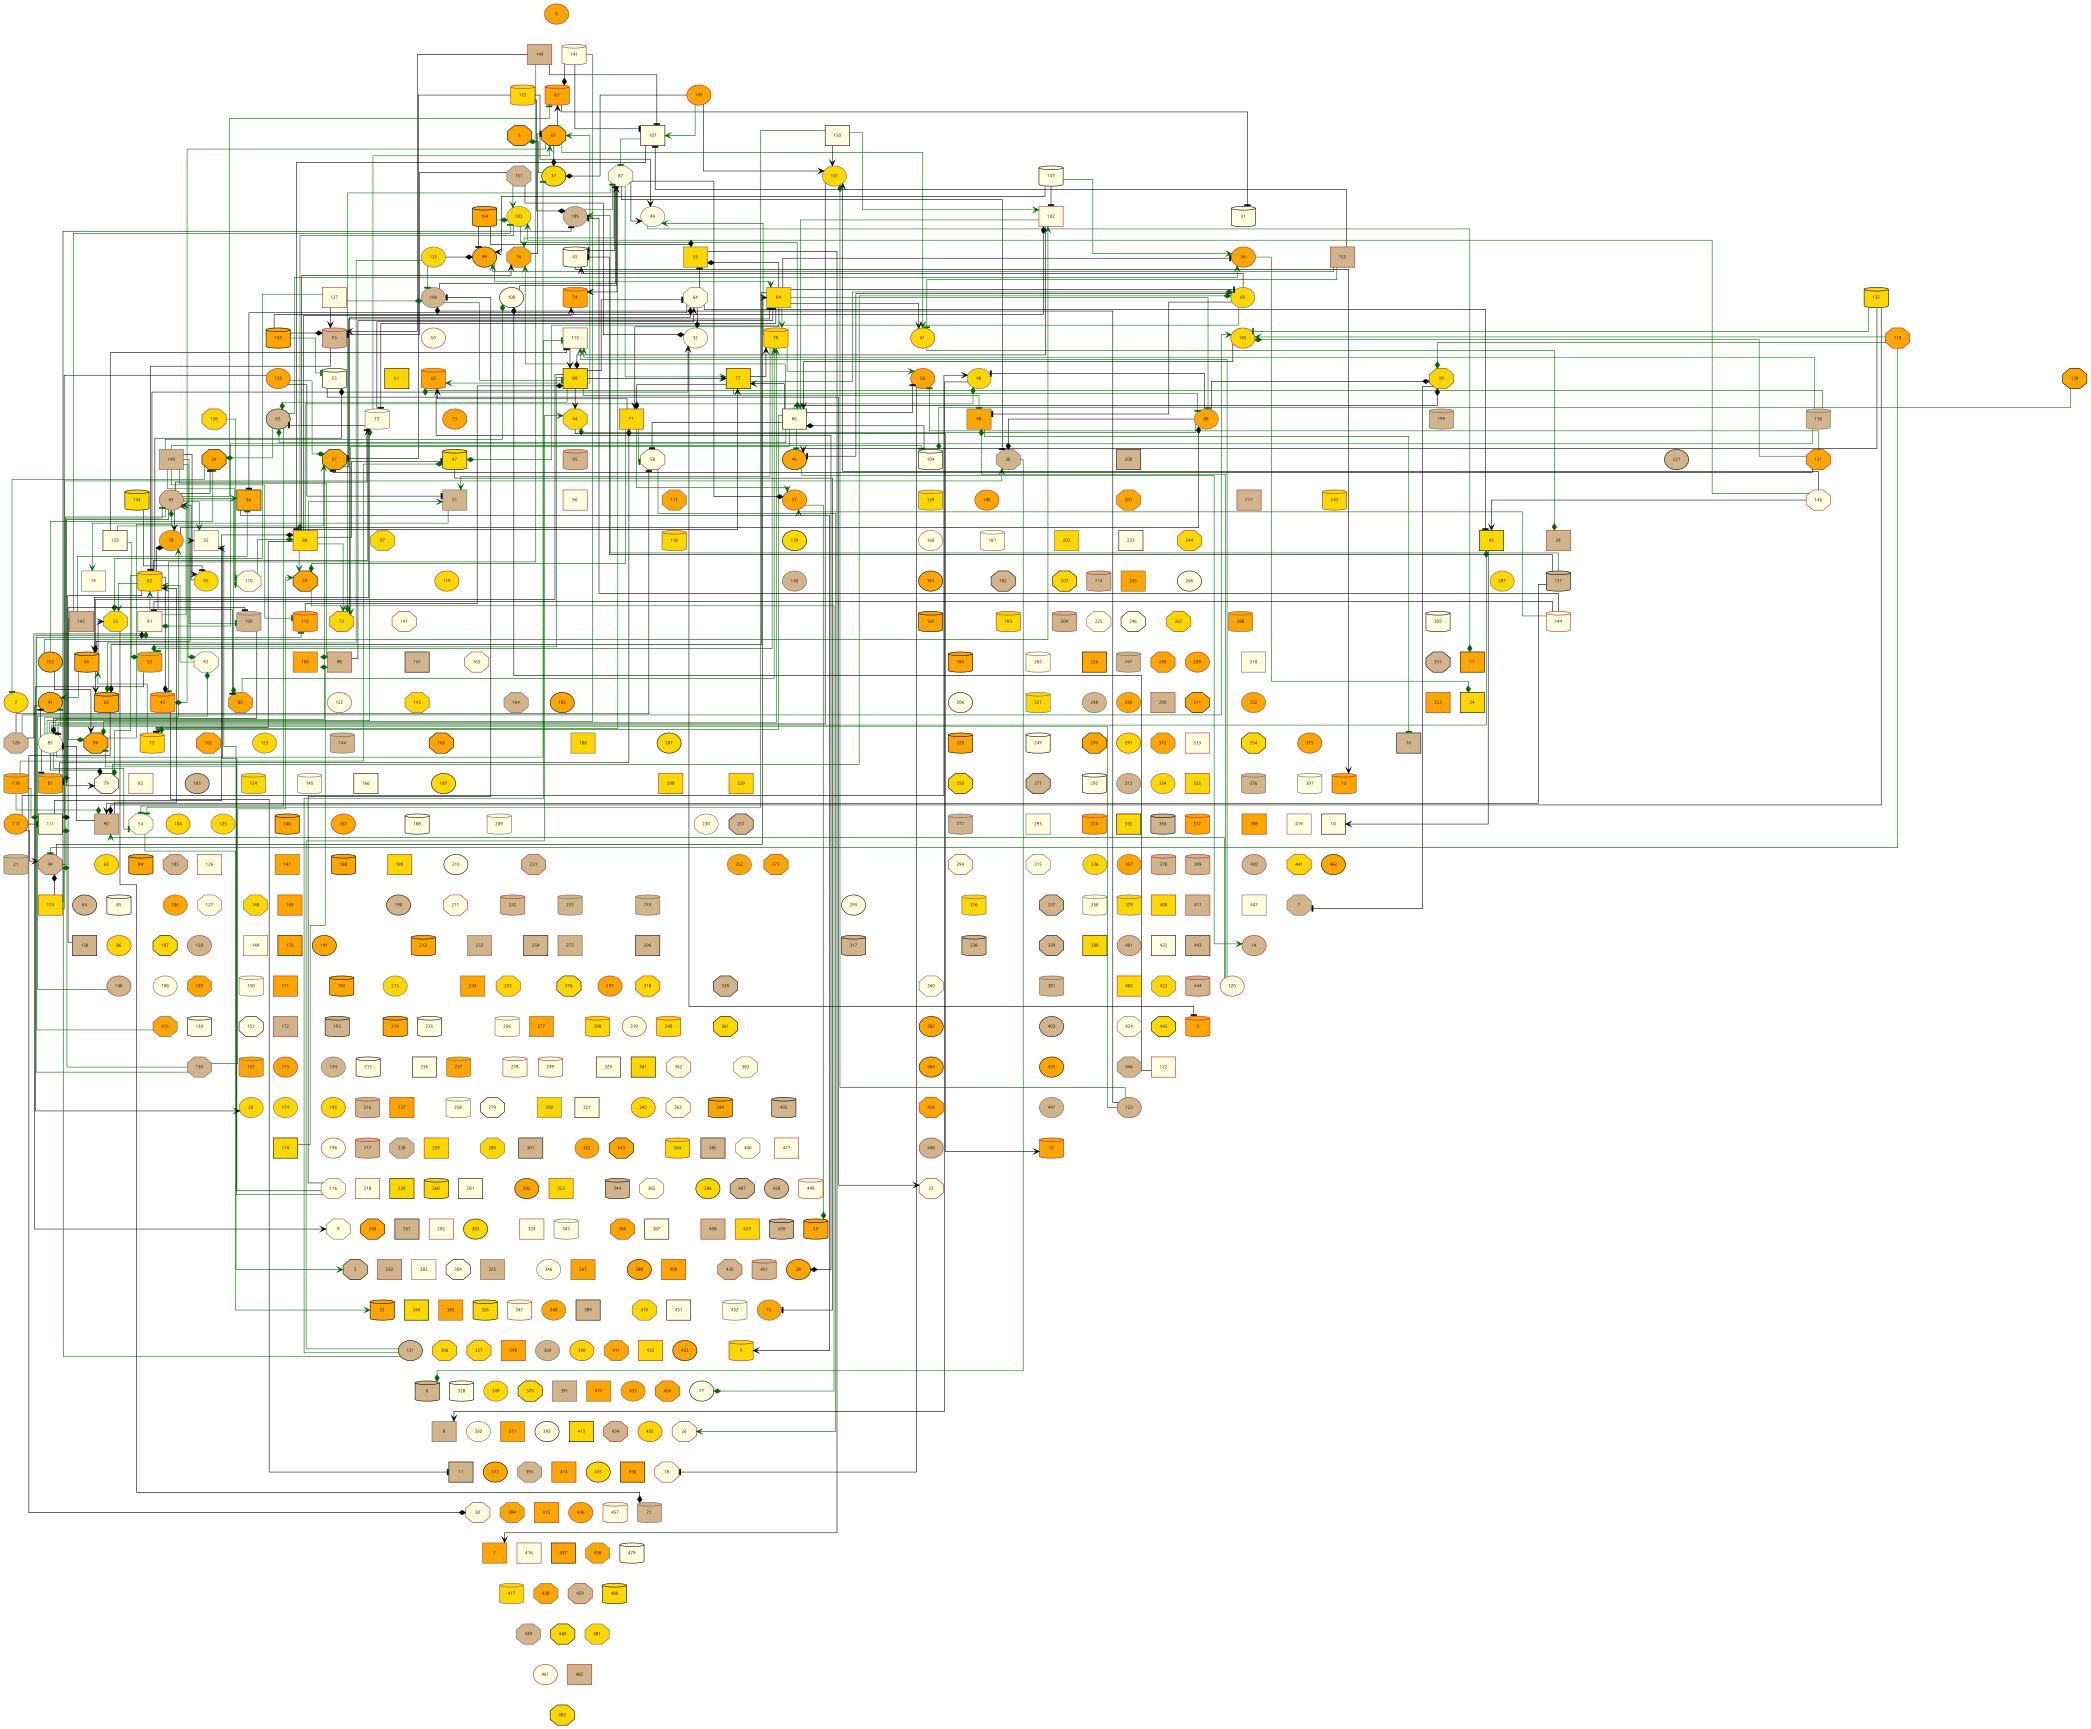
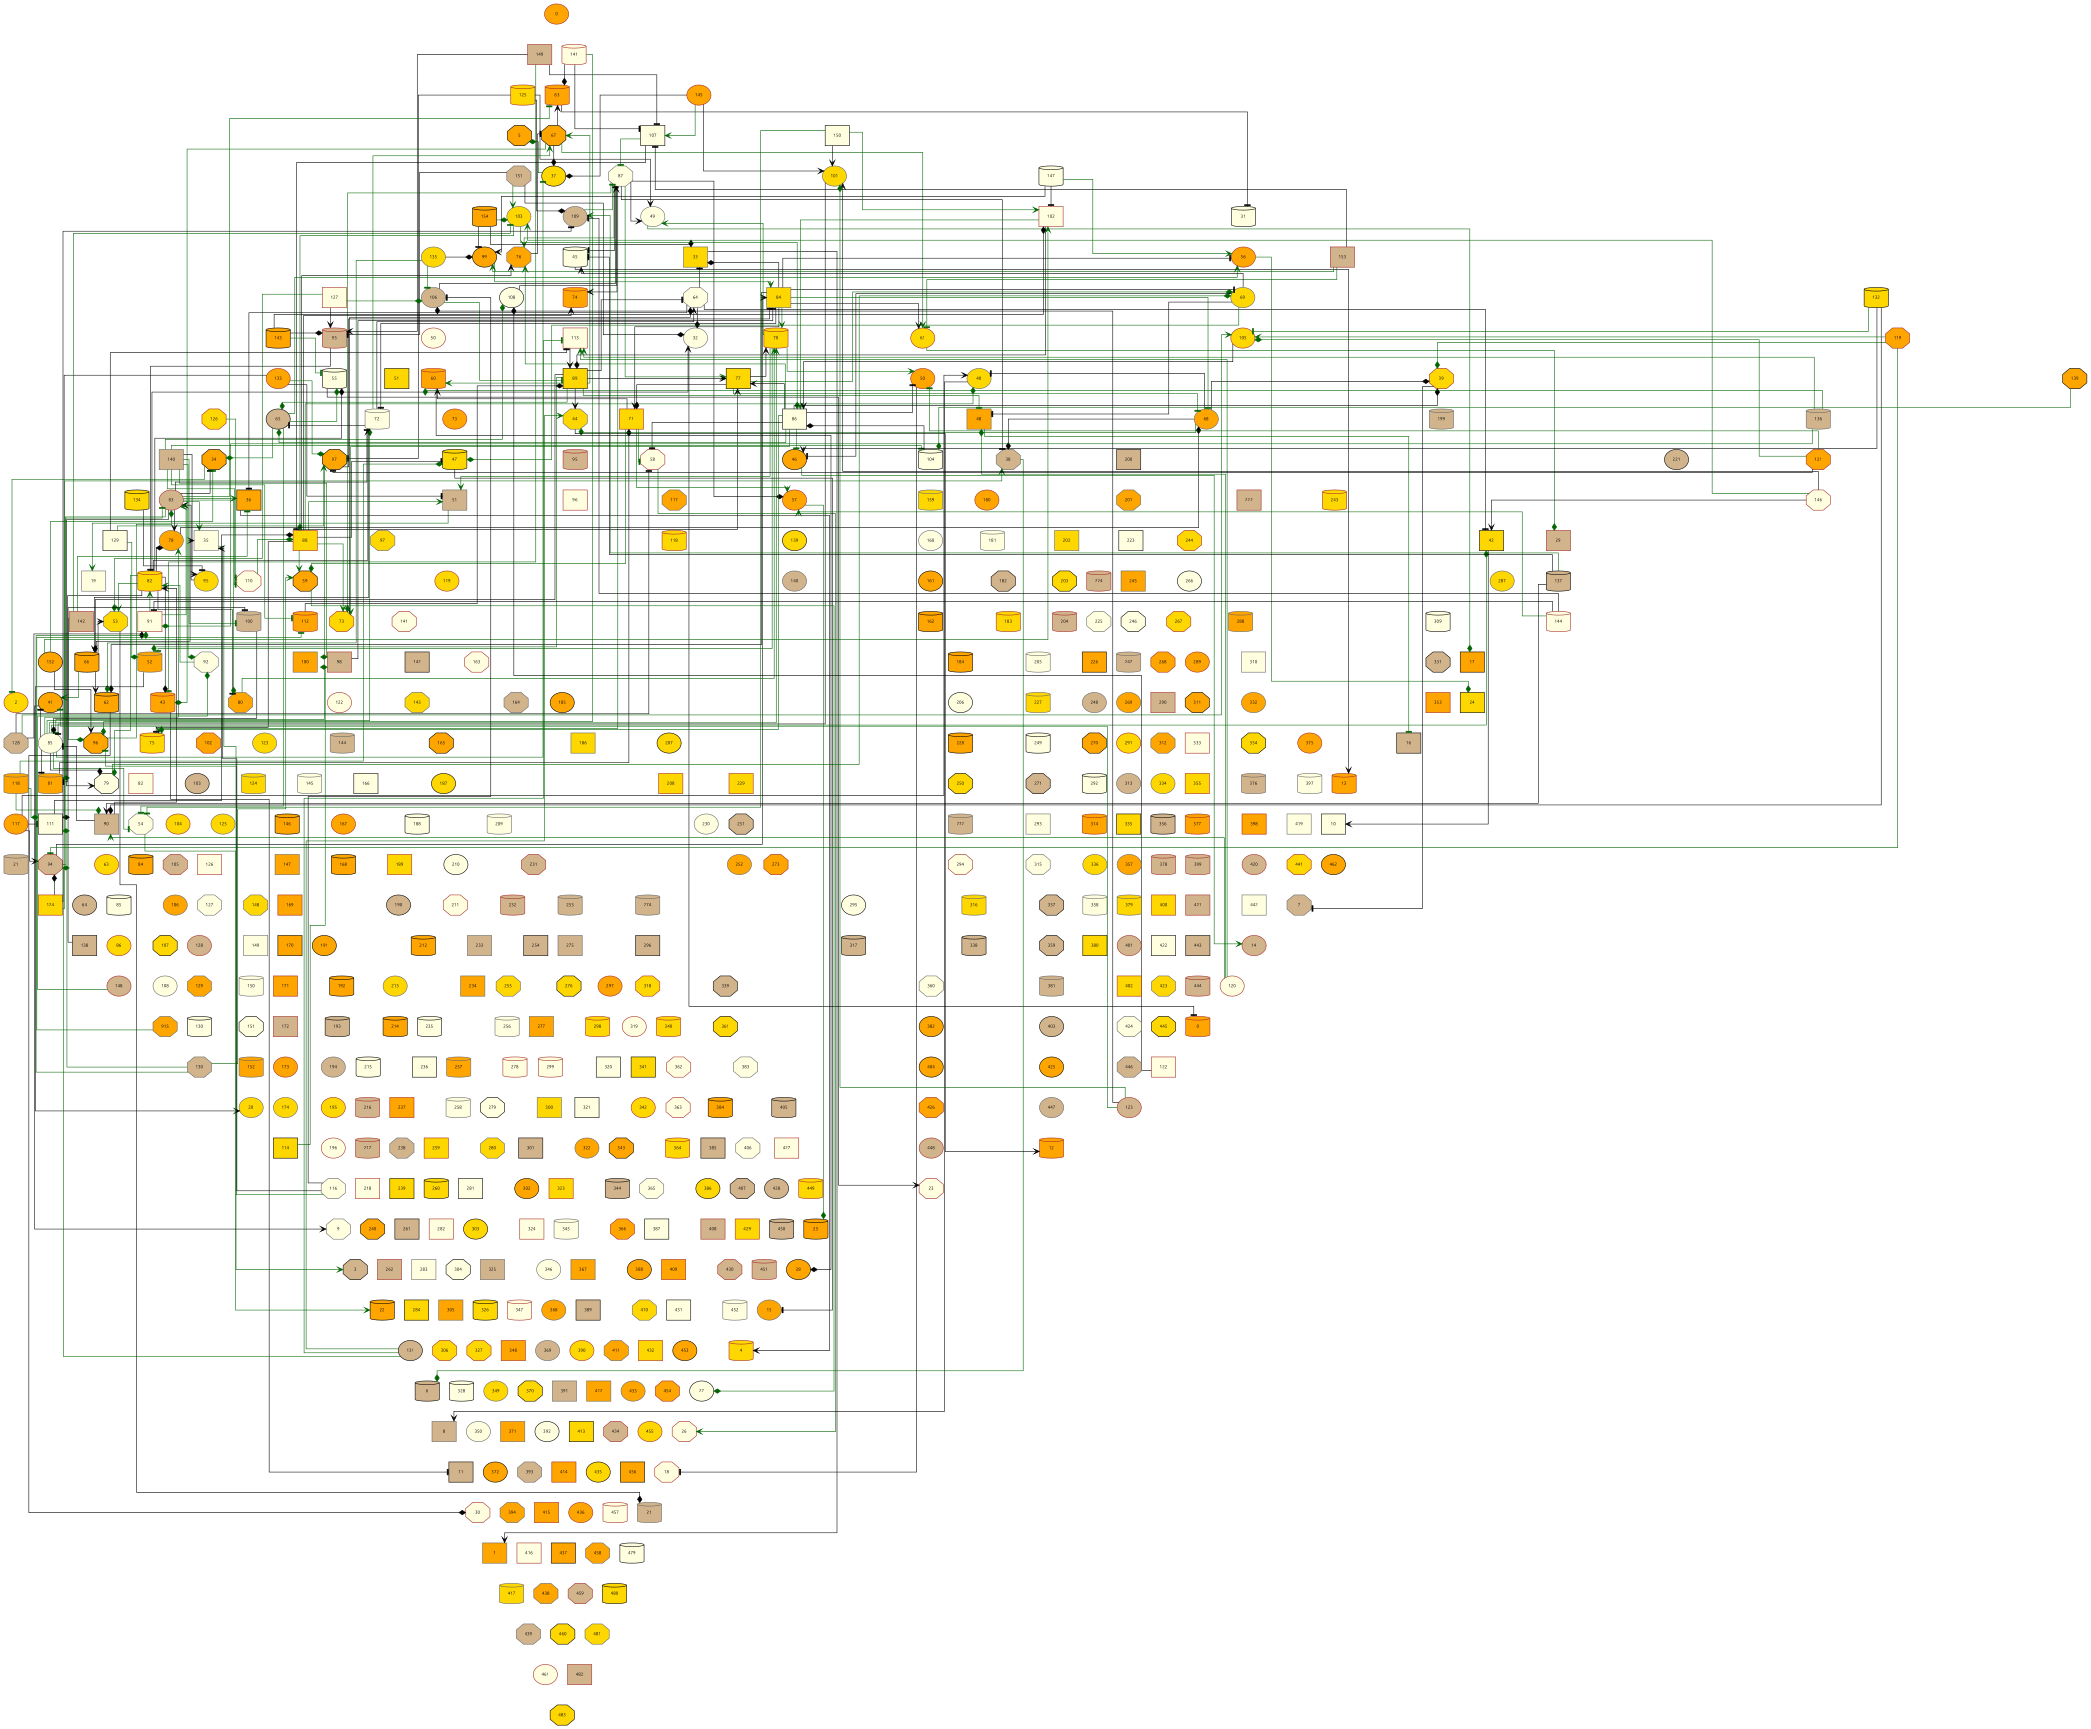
none -> (326, 421)
(147, 686) -> none
(811, 1189) -> (811, 1189)
